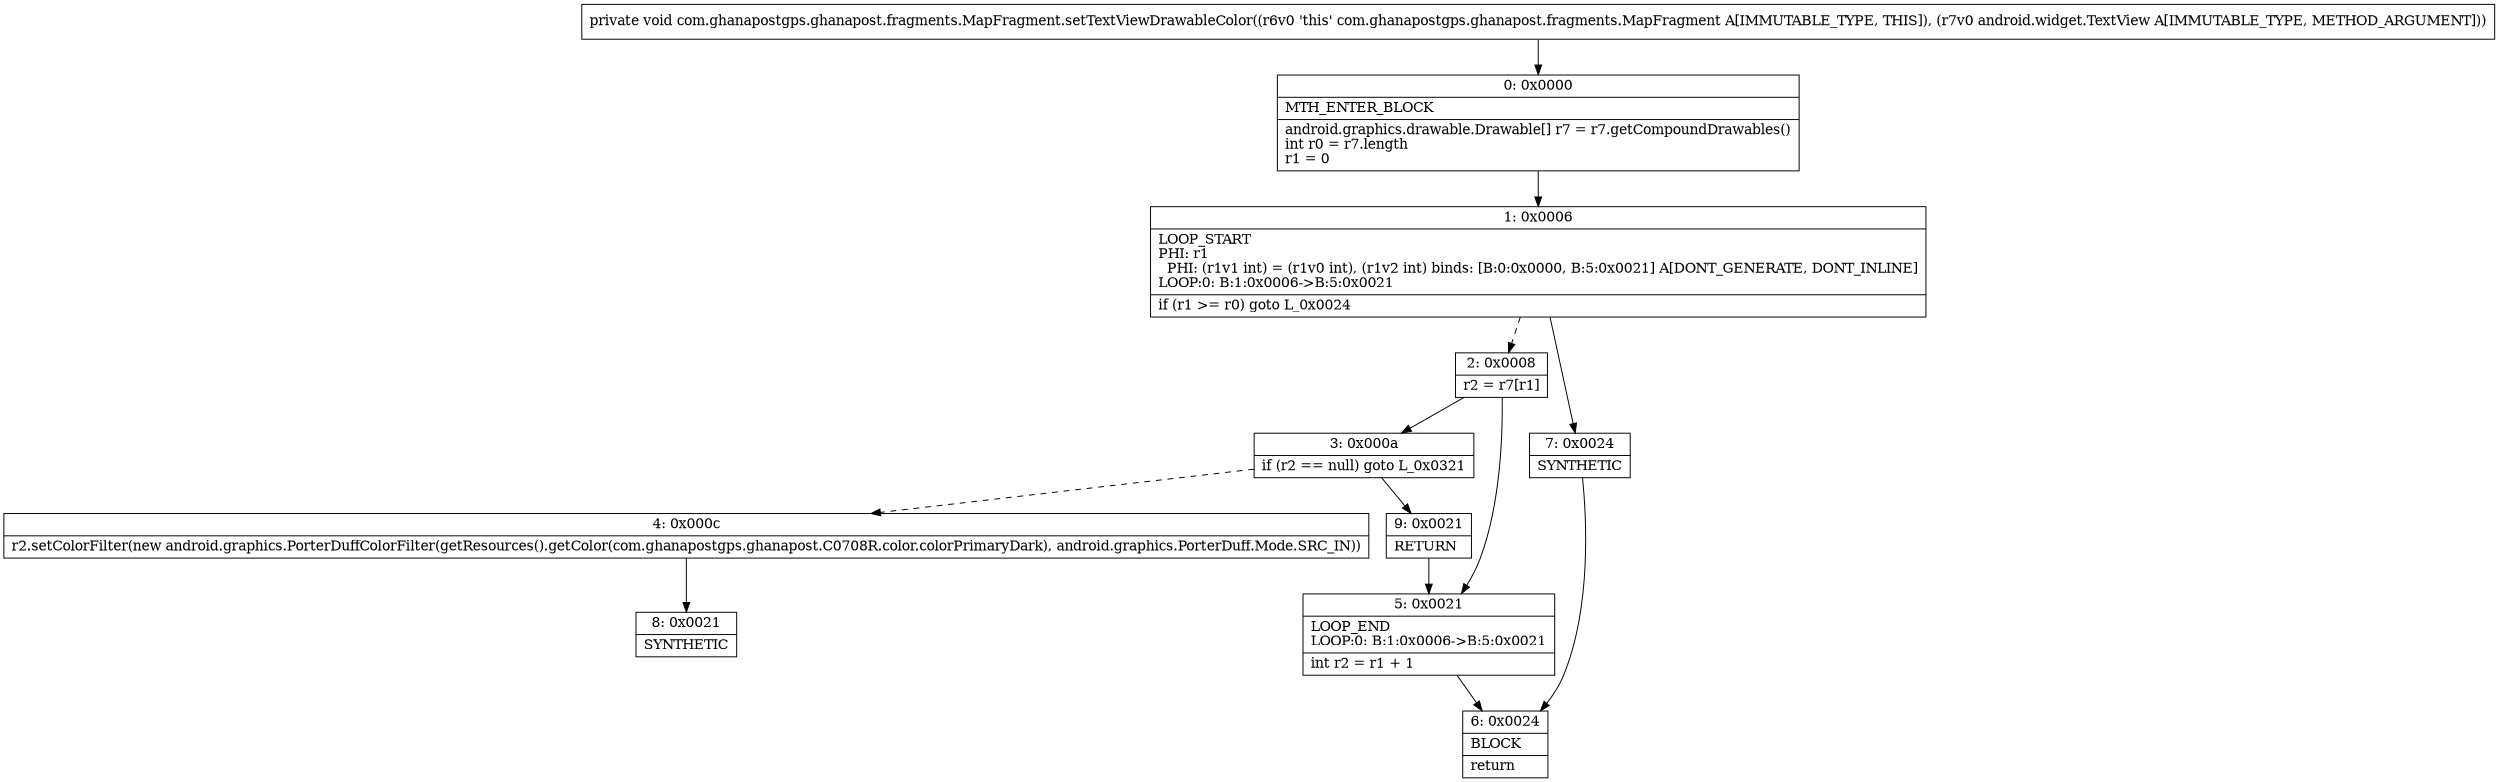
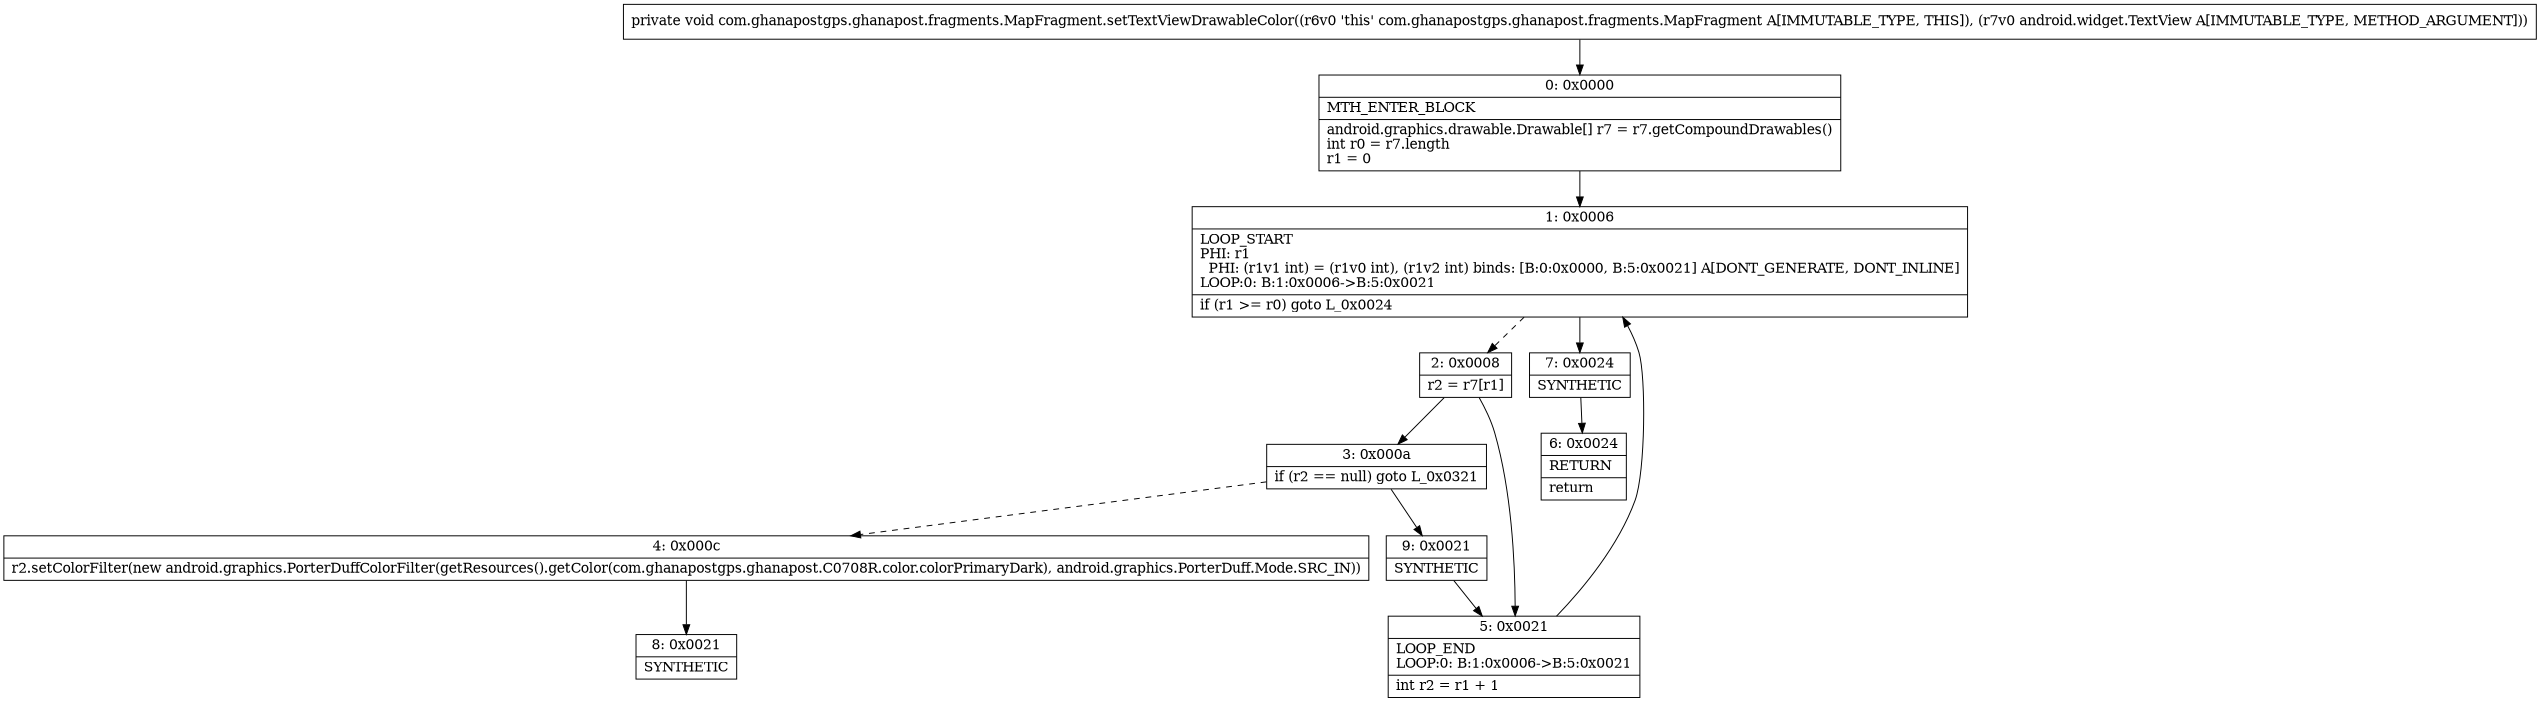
(1425, 546) -> (1437, 569)
(1467, 689) -> (1639, 482)
(1496, 744) -> (1580, 466)
